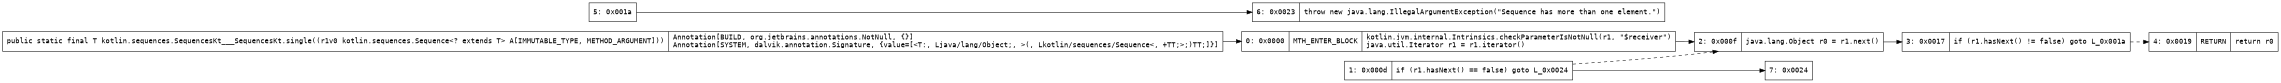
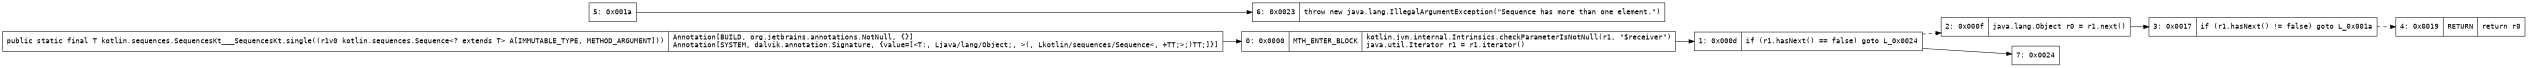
(1682, 42) -> (1682, 41)
